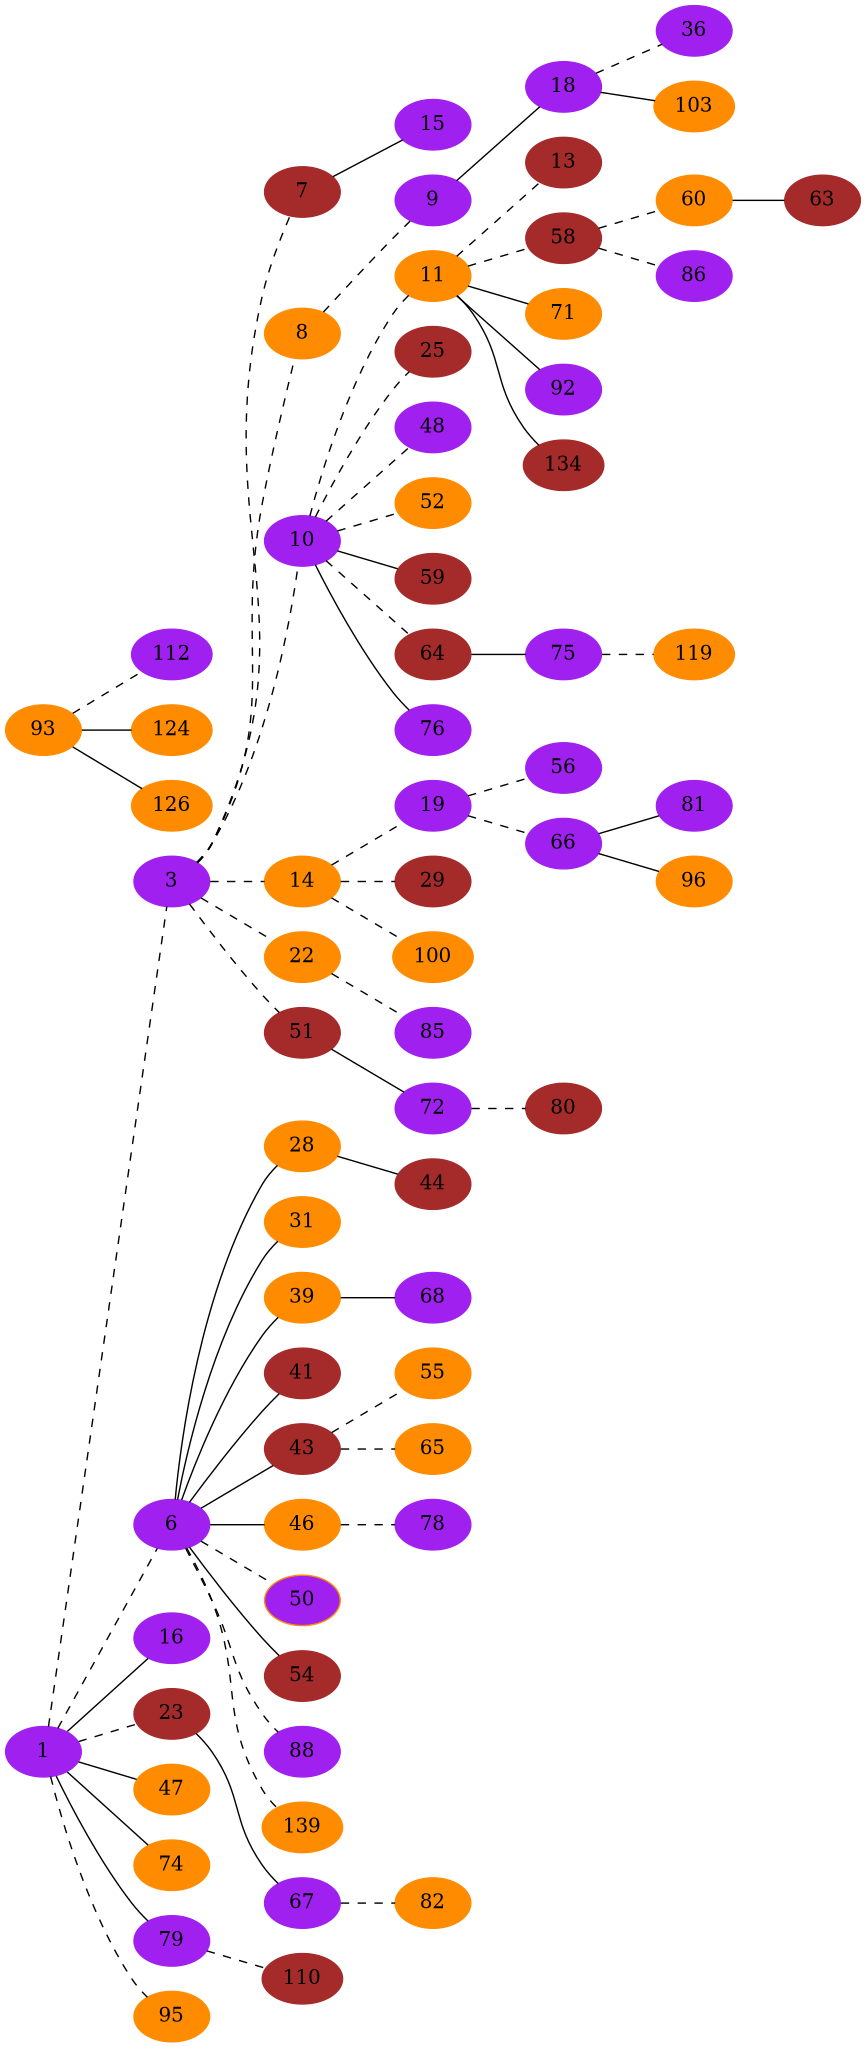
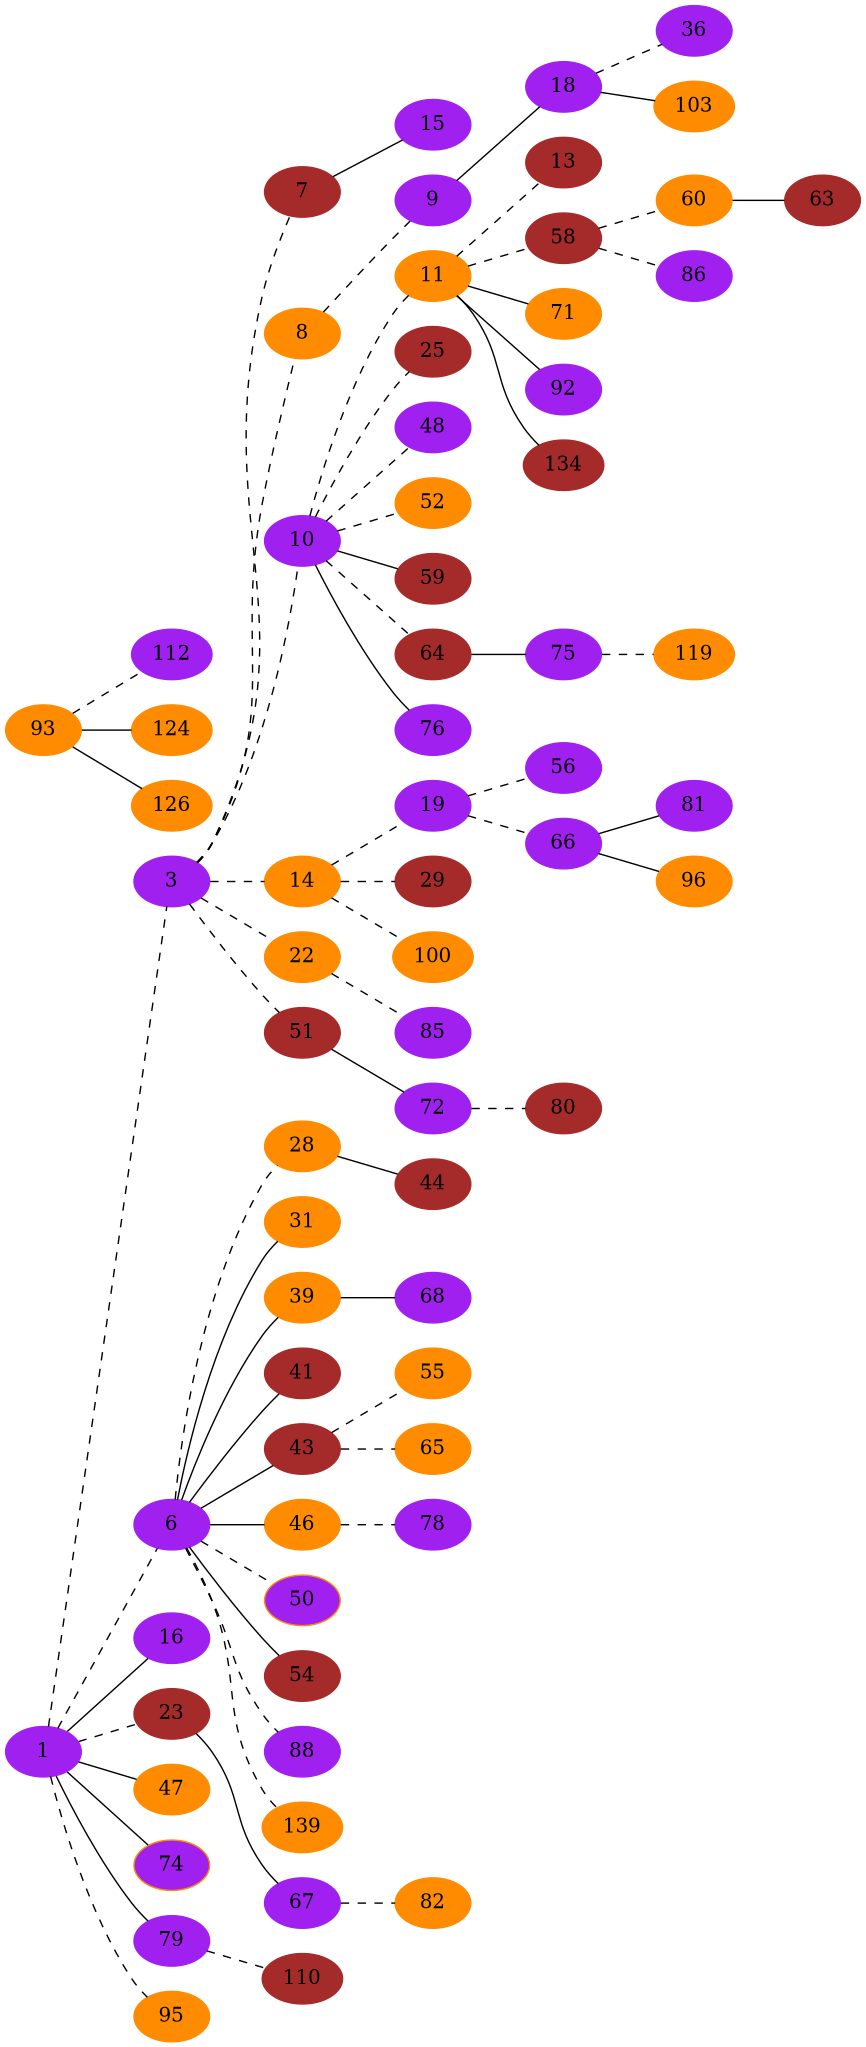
(206, 1326) -> (206, 1326)
(172, 1865) -> (172, 1865)
